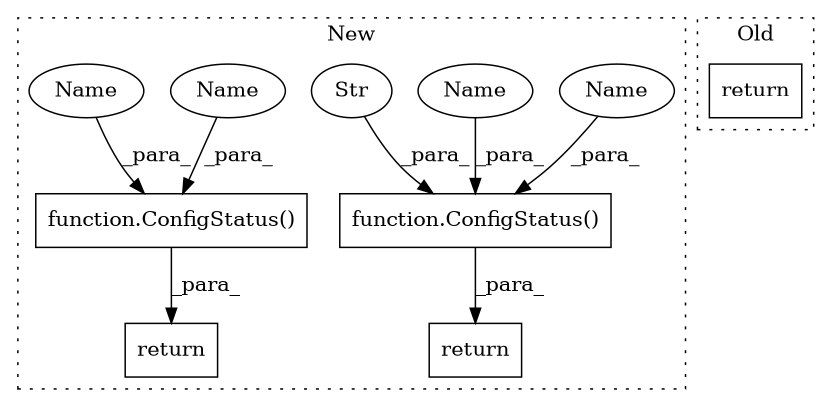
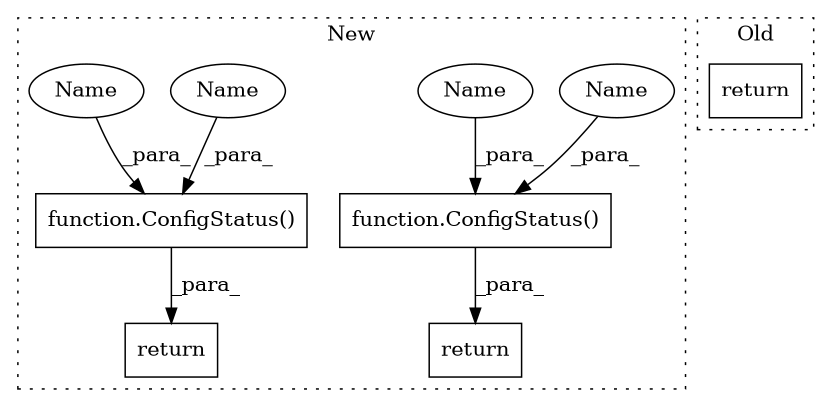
(352, 91) -> none
